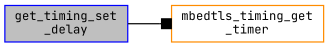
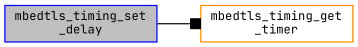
(66, 24) -> (81, 24)
